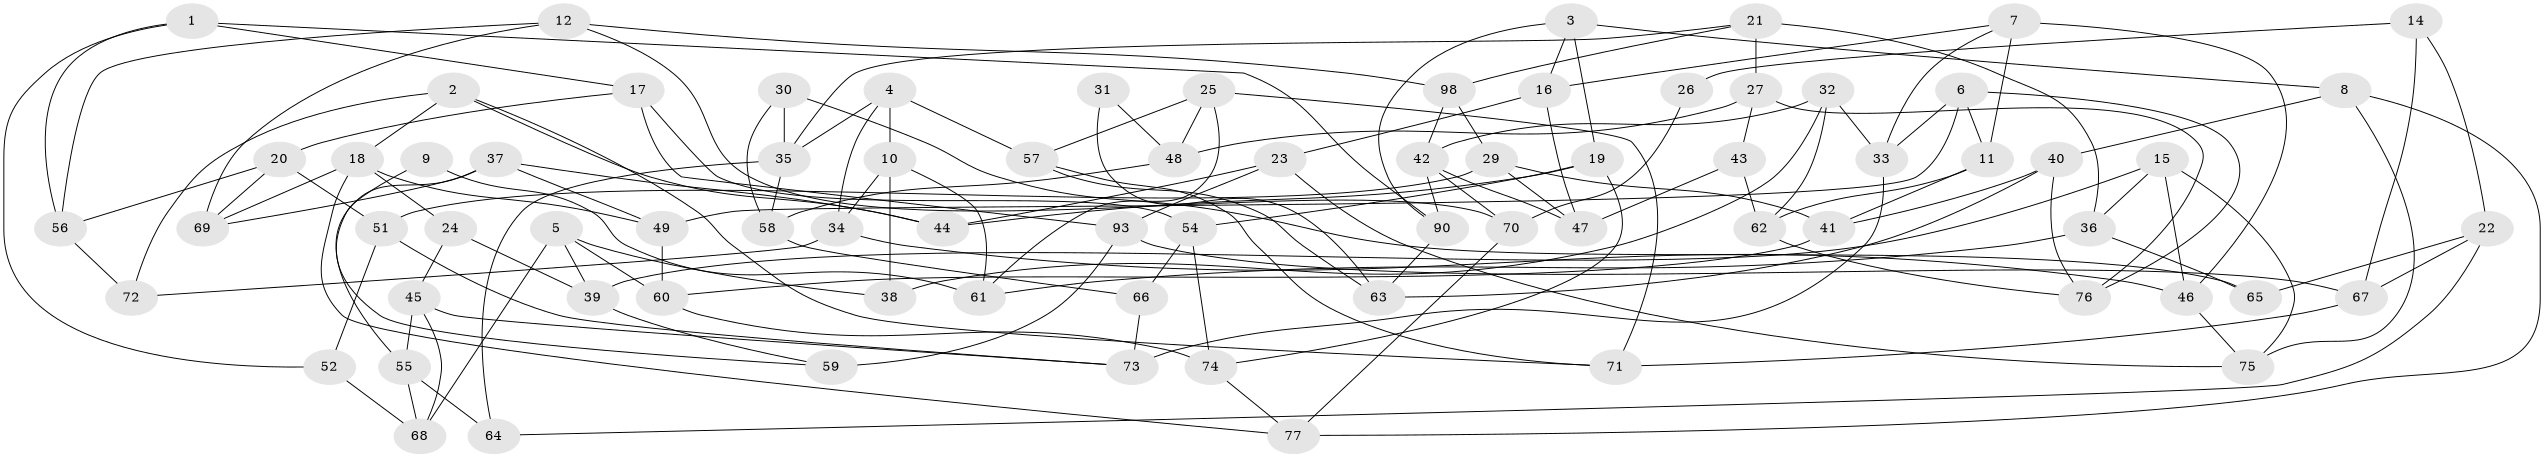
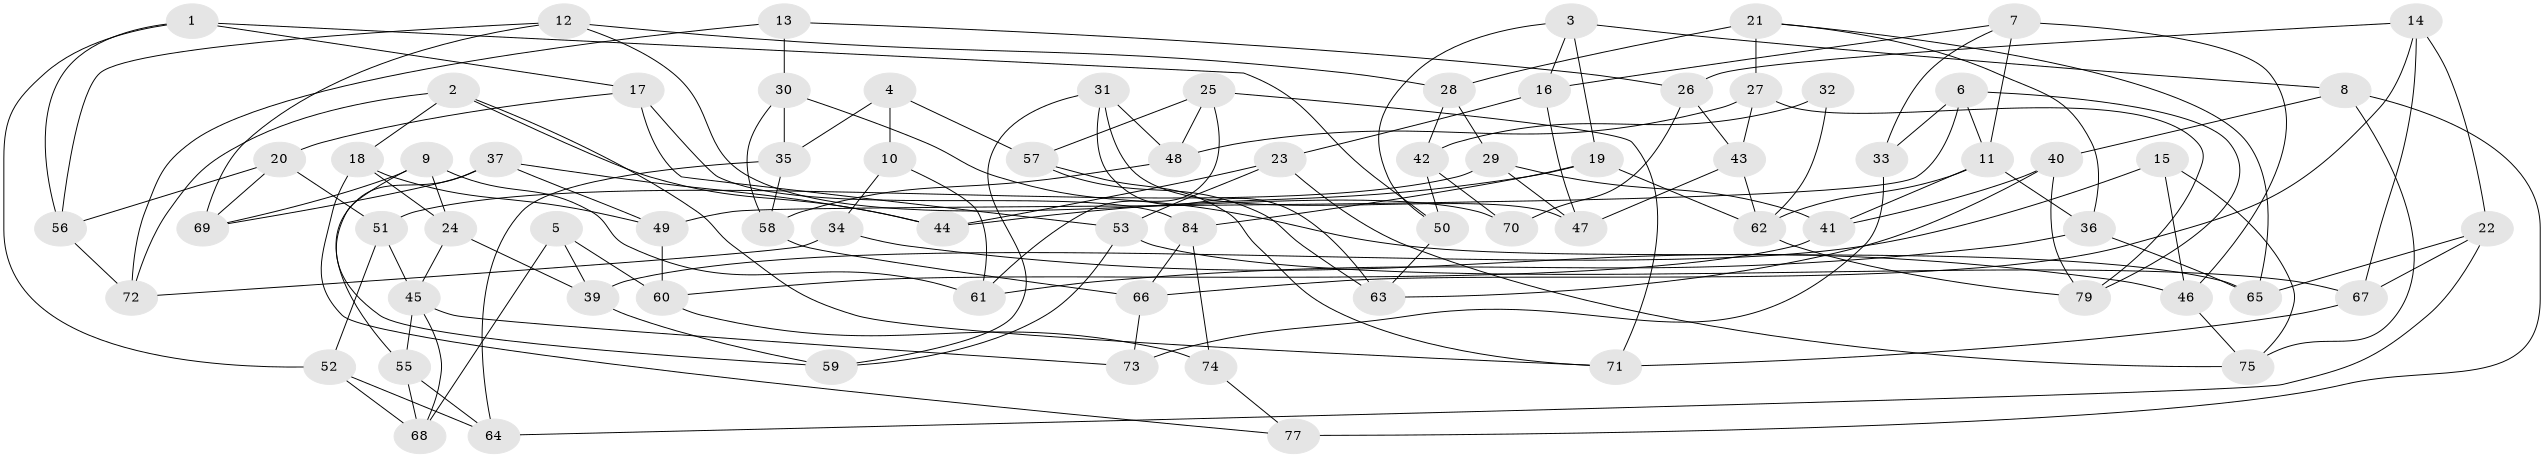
none -> (784, 21)
(1245, 44) -> (2123, 81)
(1449, 90) -> (1449, 90)
(1855, 125) -> none
none -> (1715, 128)
(850, 156) -> none
(280, 194) -> (318, 200)
(1502, 194) -> (1310, 205)
(2126, 194) -> (2038, 194)
none -> (439, 196)
(1122, 229) -> (1122, 229)
(1191, 229) -> (1191, 229)
(1443, 229) -> (1443, 229)
none -> (1013, 241)
none -> (2099, 251)
(890, 298) -> none
(2085, 298) -> (2085, 298)
(1458, 319) -> (1700, 203)
(618, 324) -> (398, 263)
(1412, 324) -> none
none -> (403, 398)
